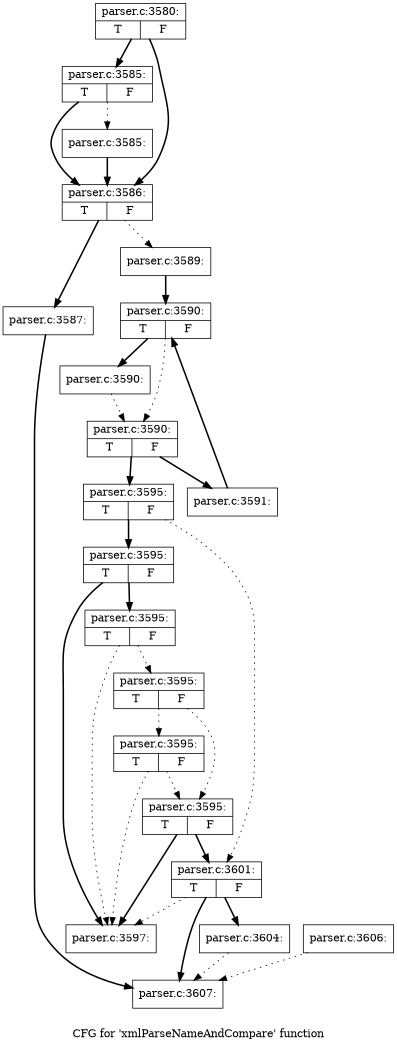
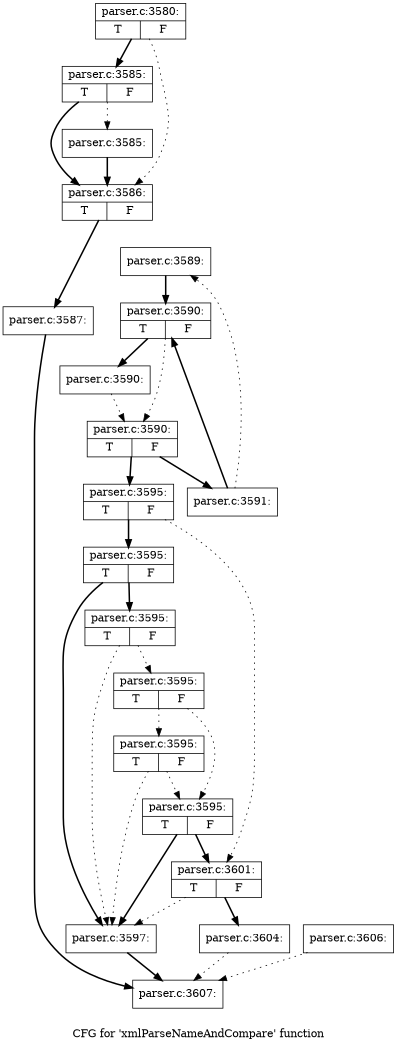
(168, 112) -> (168, 112)
(136, 231) -> (239, 378)
(190, 934) -> (142, 964)
